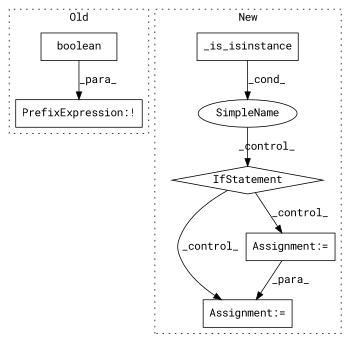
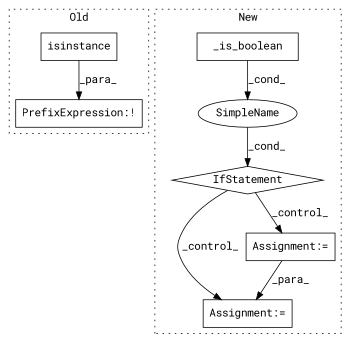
(79, 47) -> (79, 47)
(248, 47) -> (248, 47)
(267, 147) -> (267, 147)
